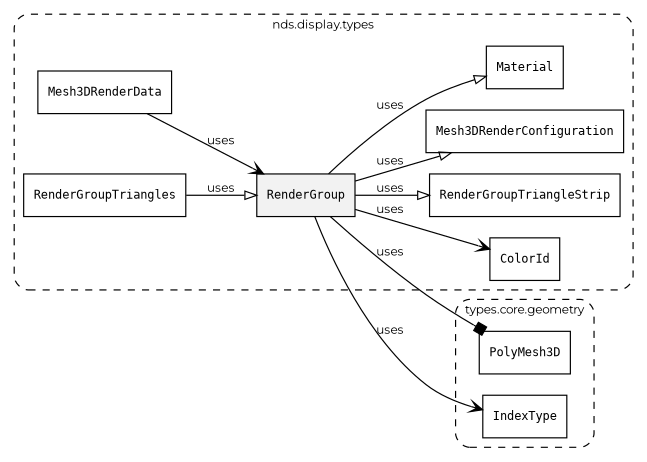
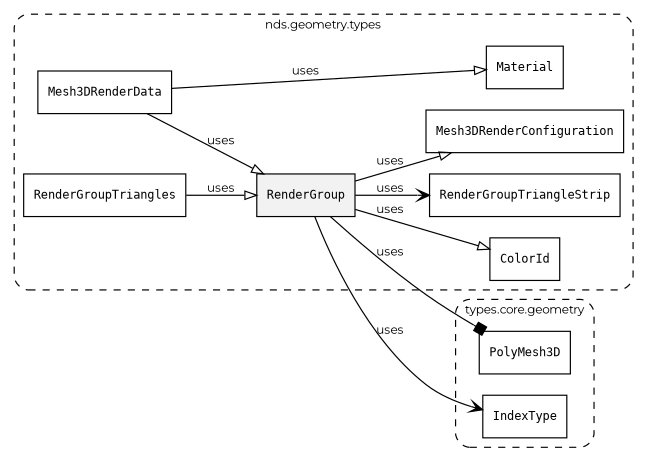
(324, 25) -> (324, 25)
(396, 118) -> (323, 79)
(200, 141) -> (200, 141)
(386, 195) -> (386, 195)
(417, 228) -> (417, 228)
